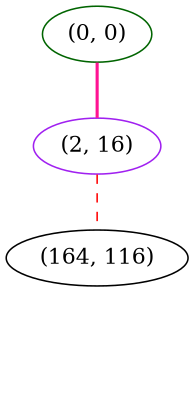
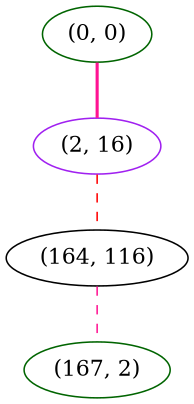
none -> (97, 370)
